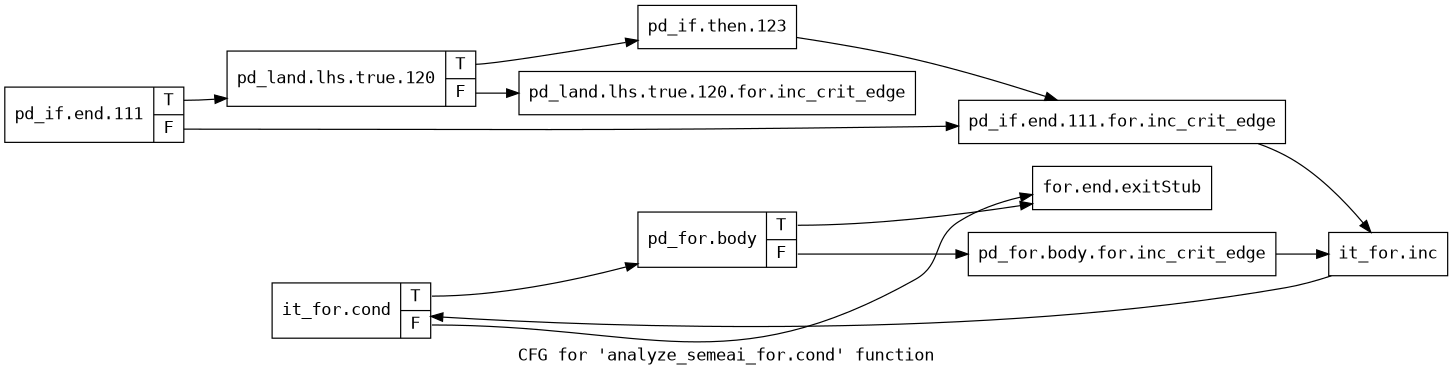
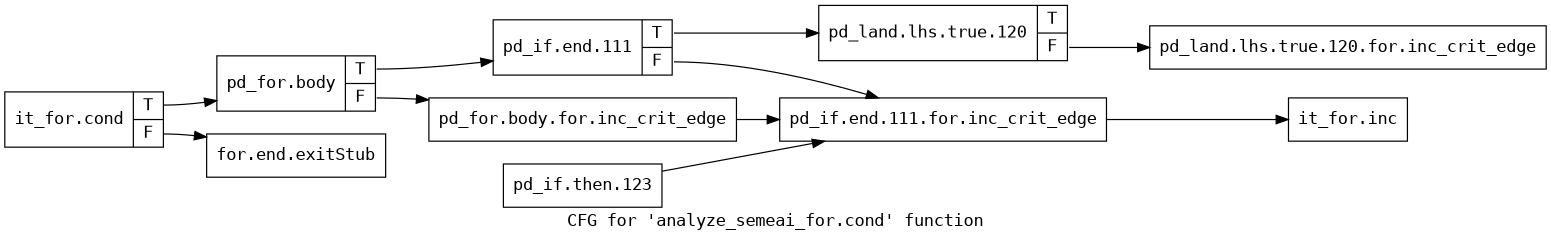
(551, 54) -> none
(909, 219) -> (429, 67)
(1296, 254) -> (752, 120)
(889, 324) -> none
